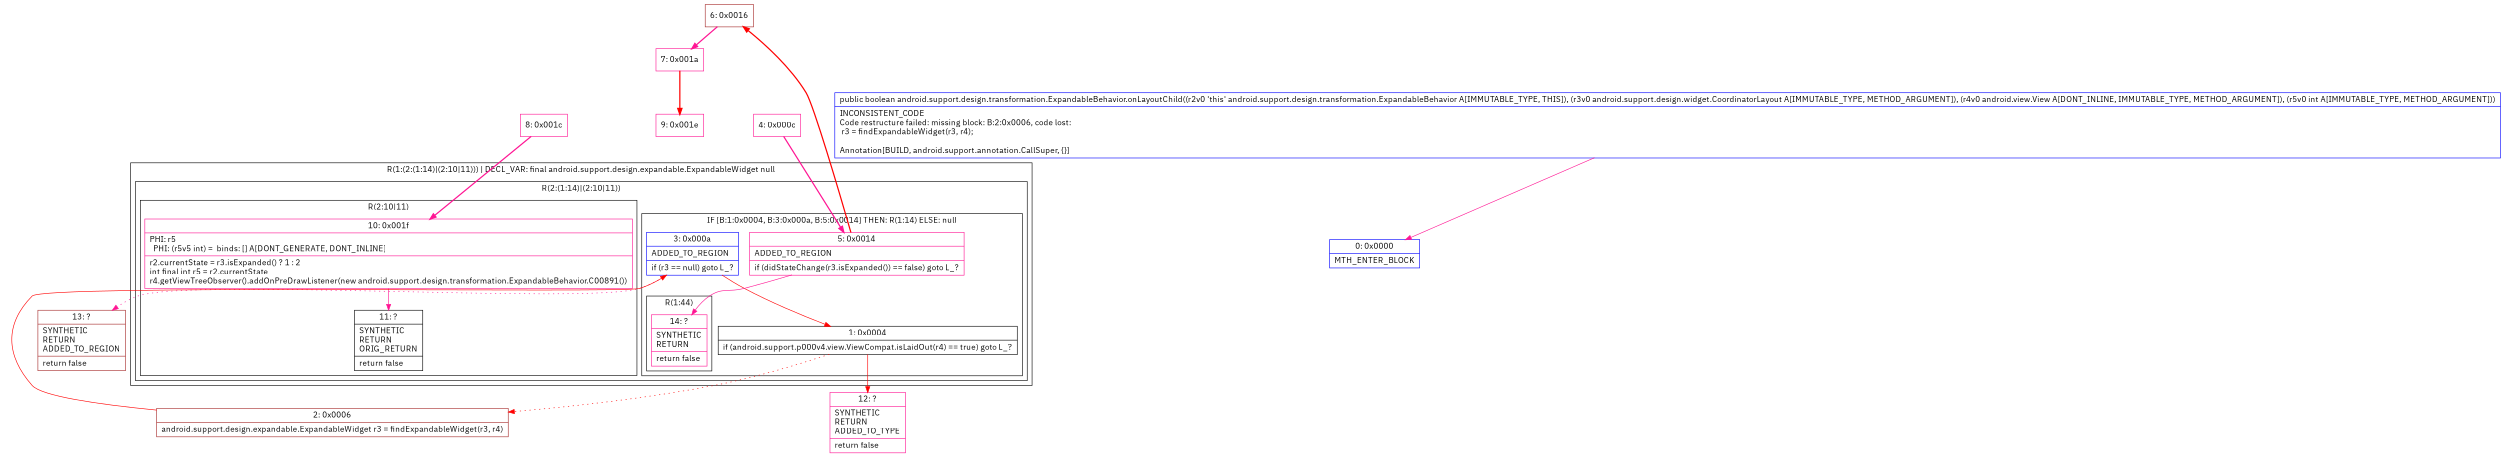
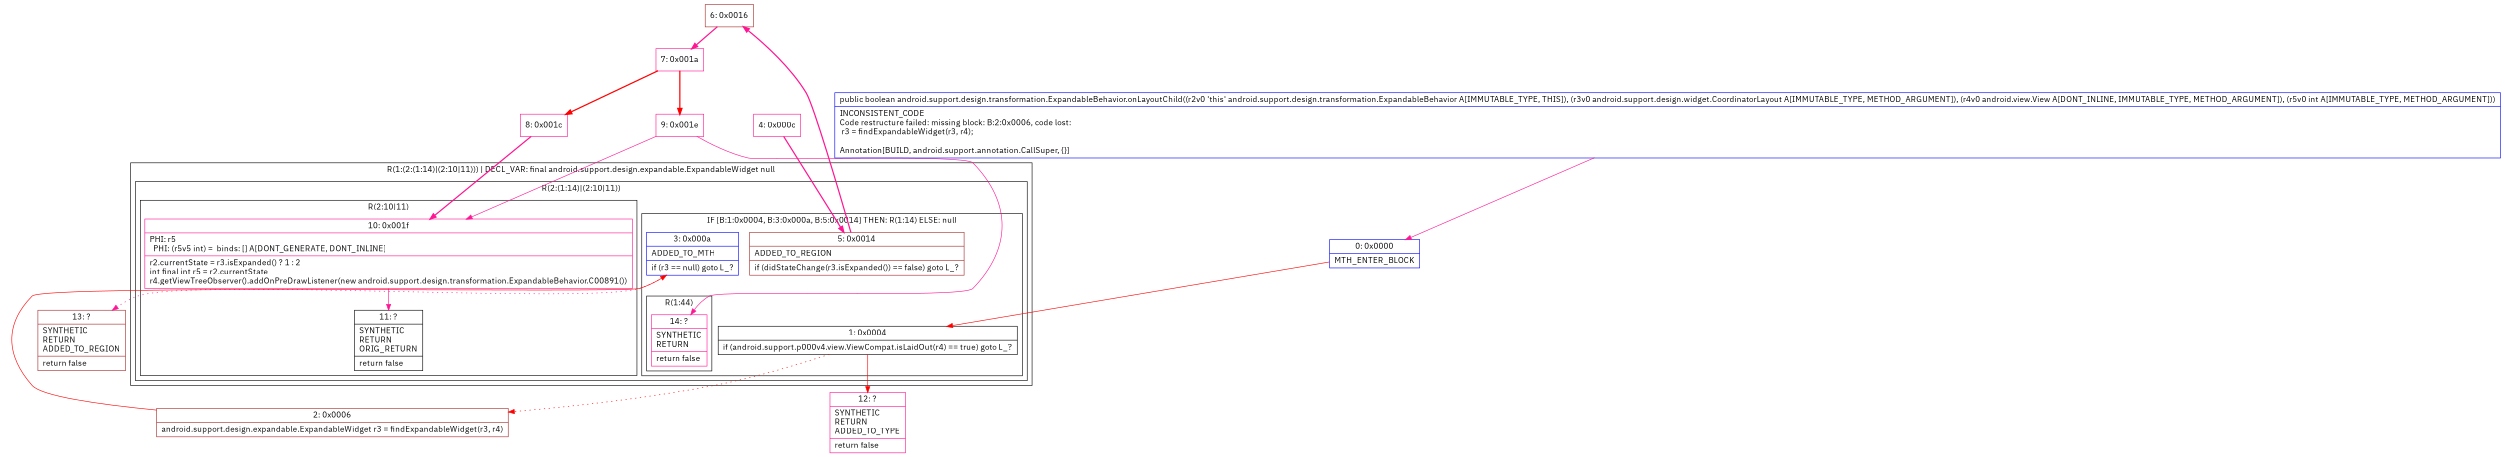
none -> (615, 91)
(817, 121) -> (817, 121)
none -> (564, 177)
(690, 253) -> (683, 253)
(857, 254) -> (857, 254)
(738, 290) -> (1002, 227)
(772, 302) -> (1141, 294)
